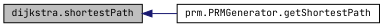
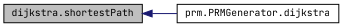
(278, 14) -> (258, 14)
